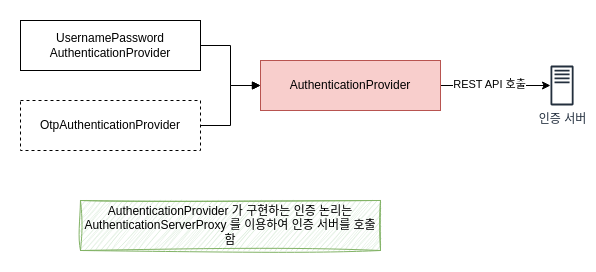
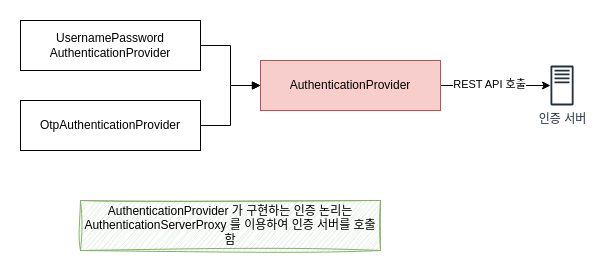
(111, 126) -> (111, 126)
